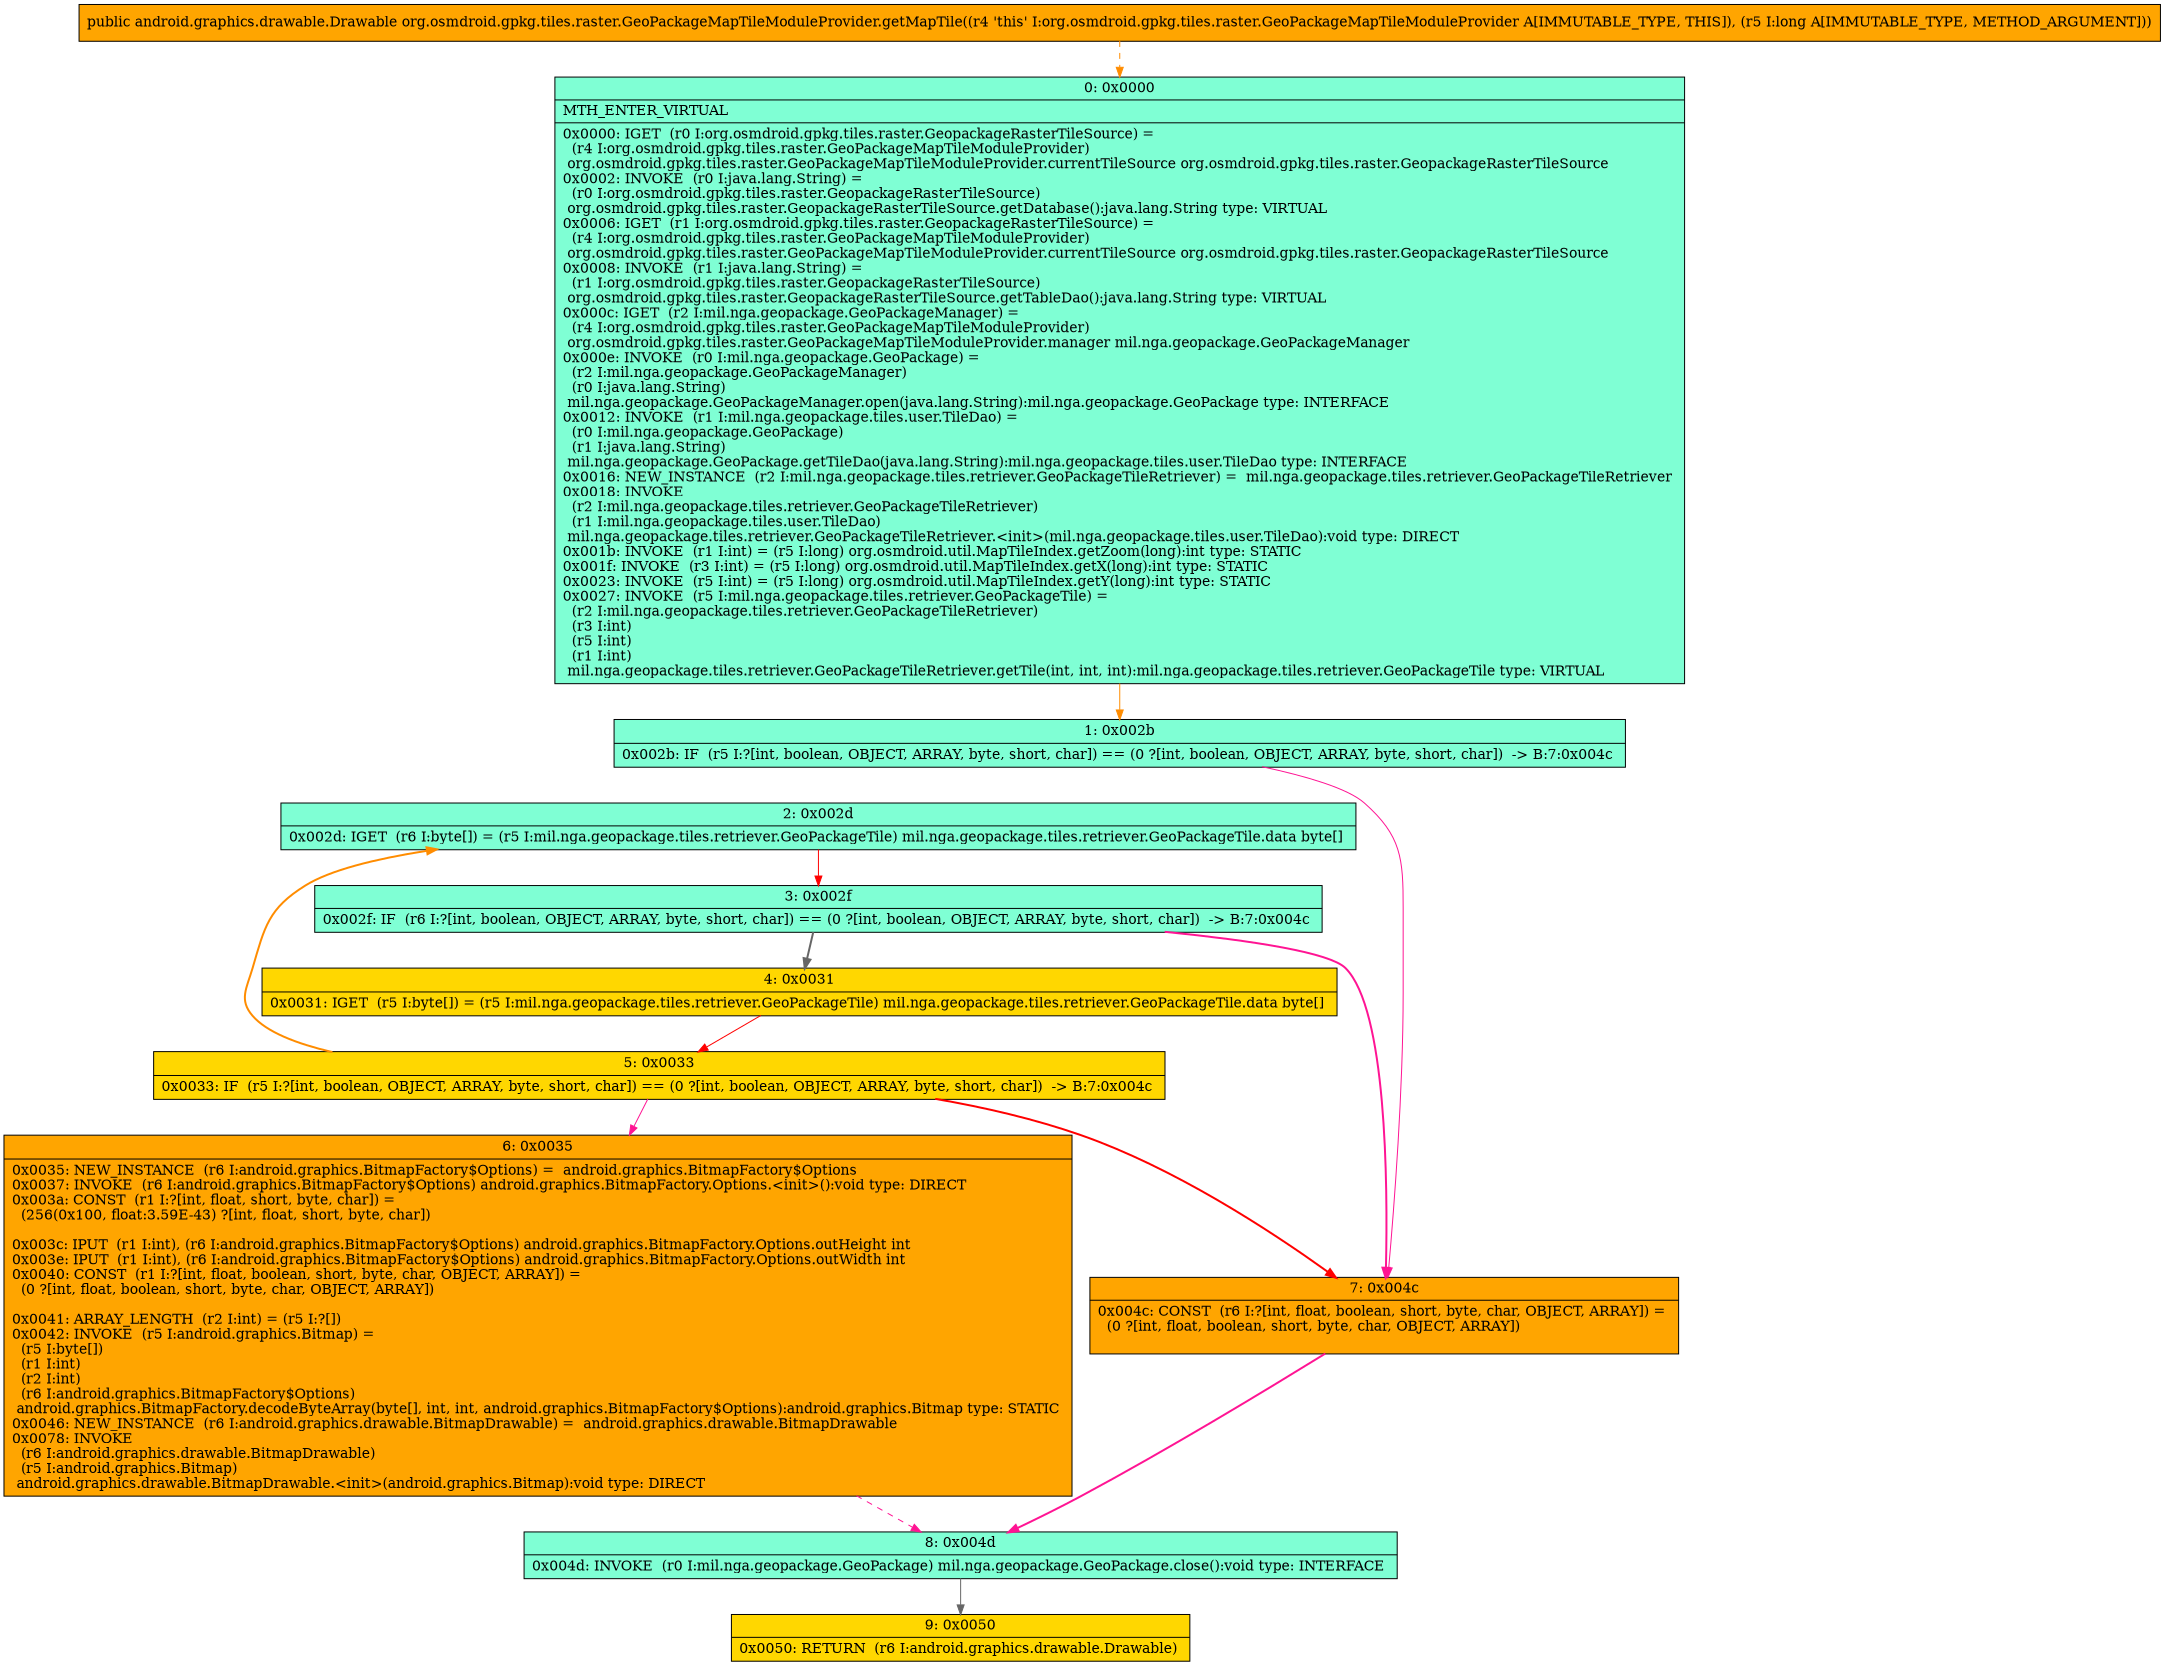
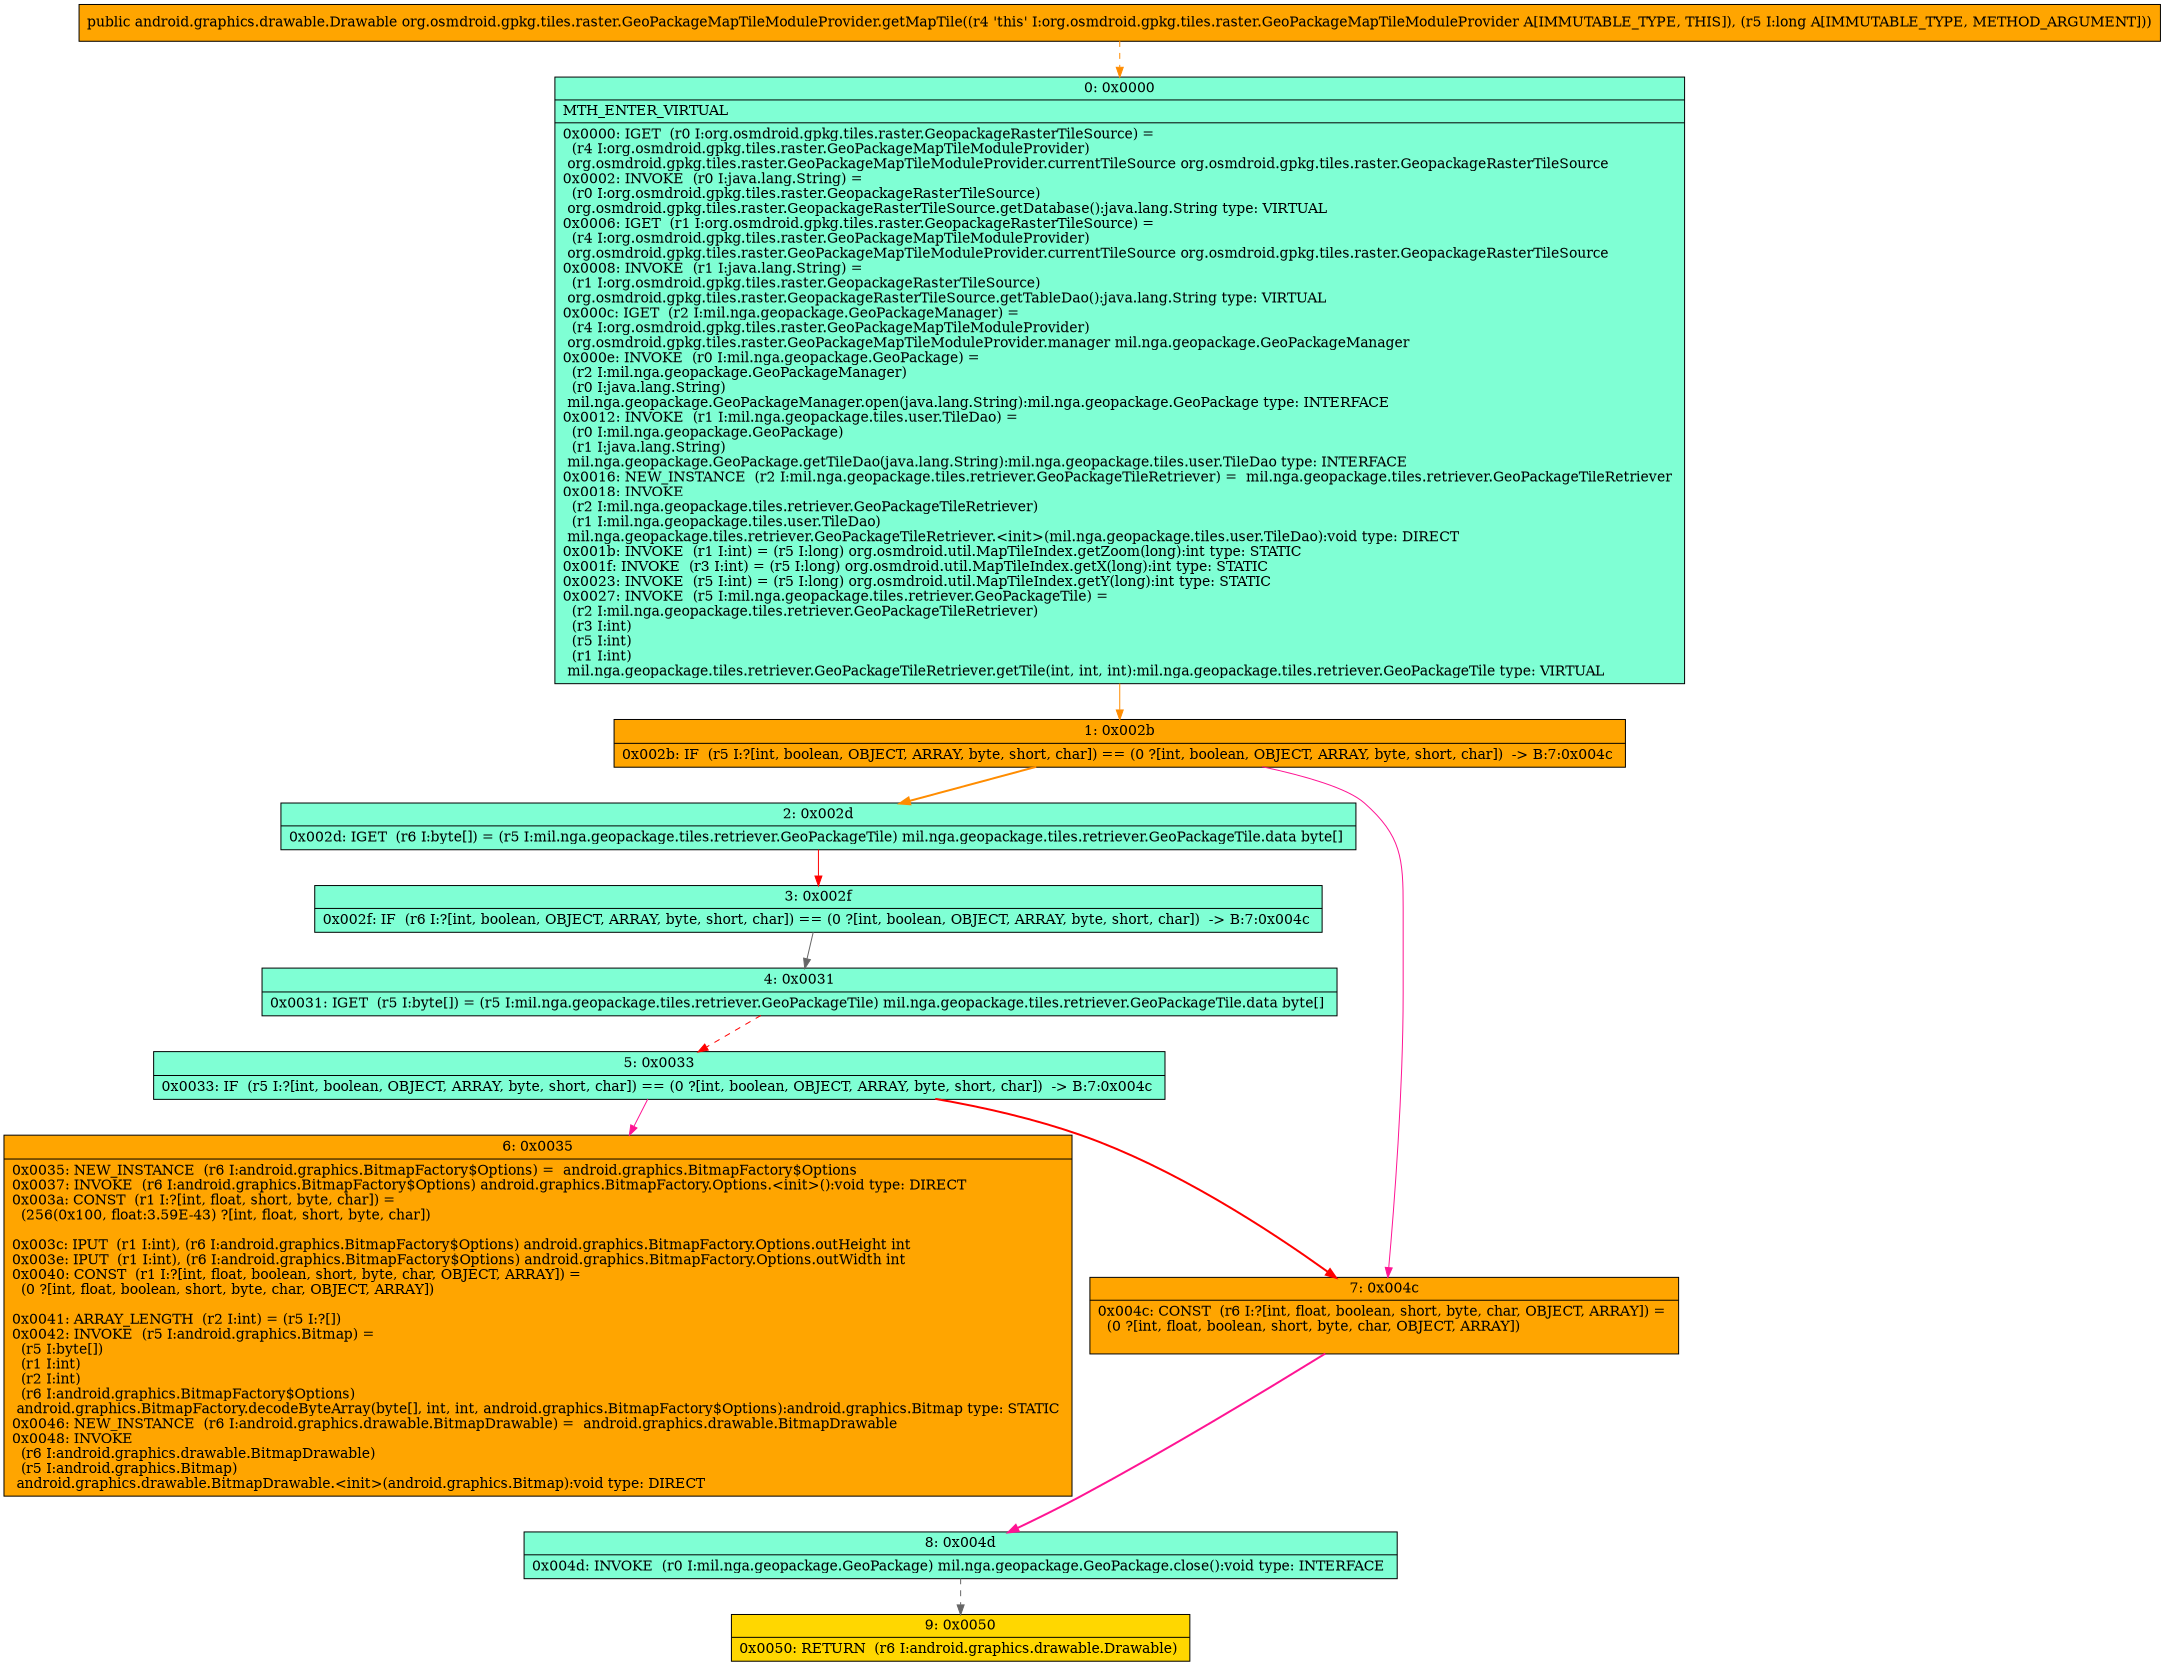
(1120, 743) -> (1120, 743)
(267, 926) -> (973, 784)
(810, 945) -> (810, 945)
(800, 992) -> (800, 992)
(1370, 1023) -> none
(734, 1031) -> (734, 1031)
(659, 1075) -> (659, 1075)
(77, 1439) -> (77, 1439)
(884, 1511) -> none
(961, 1592) -> (961, 1592)
